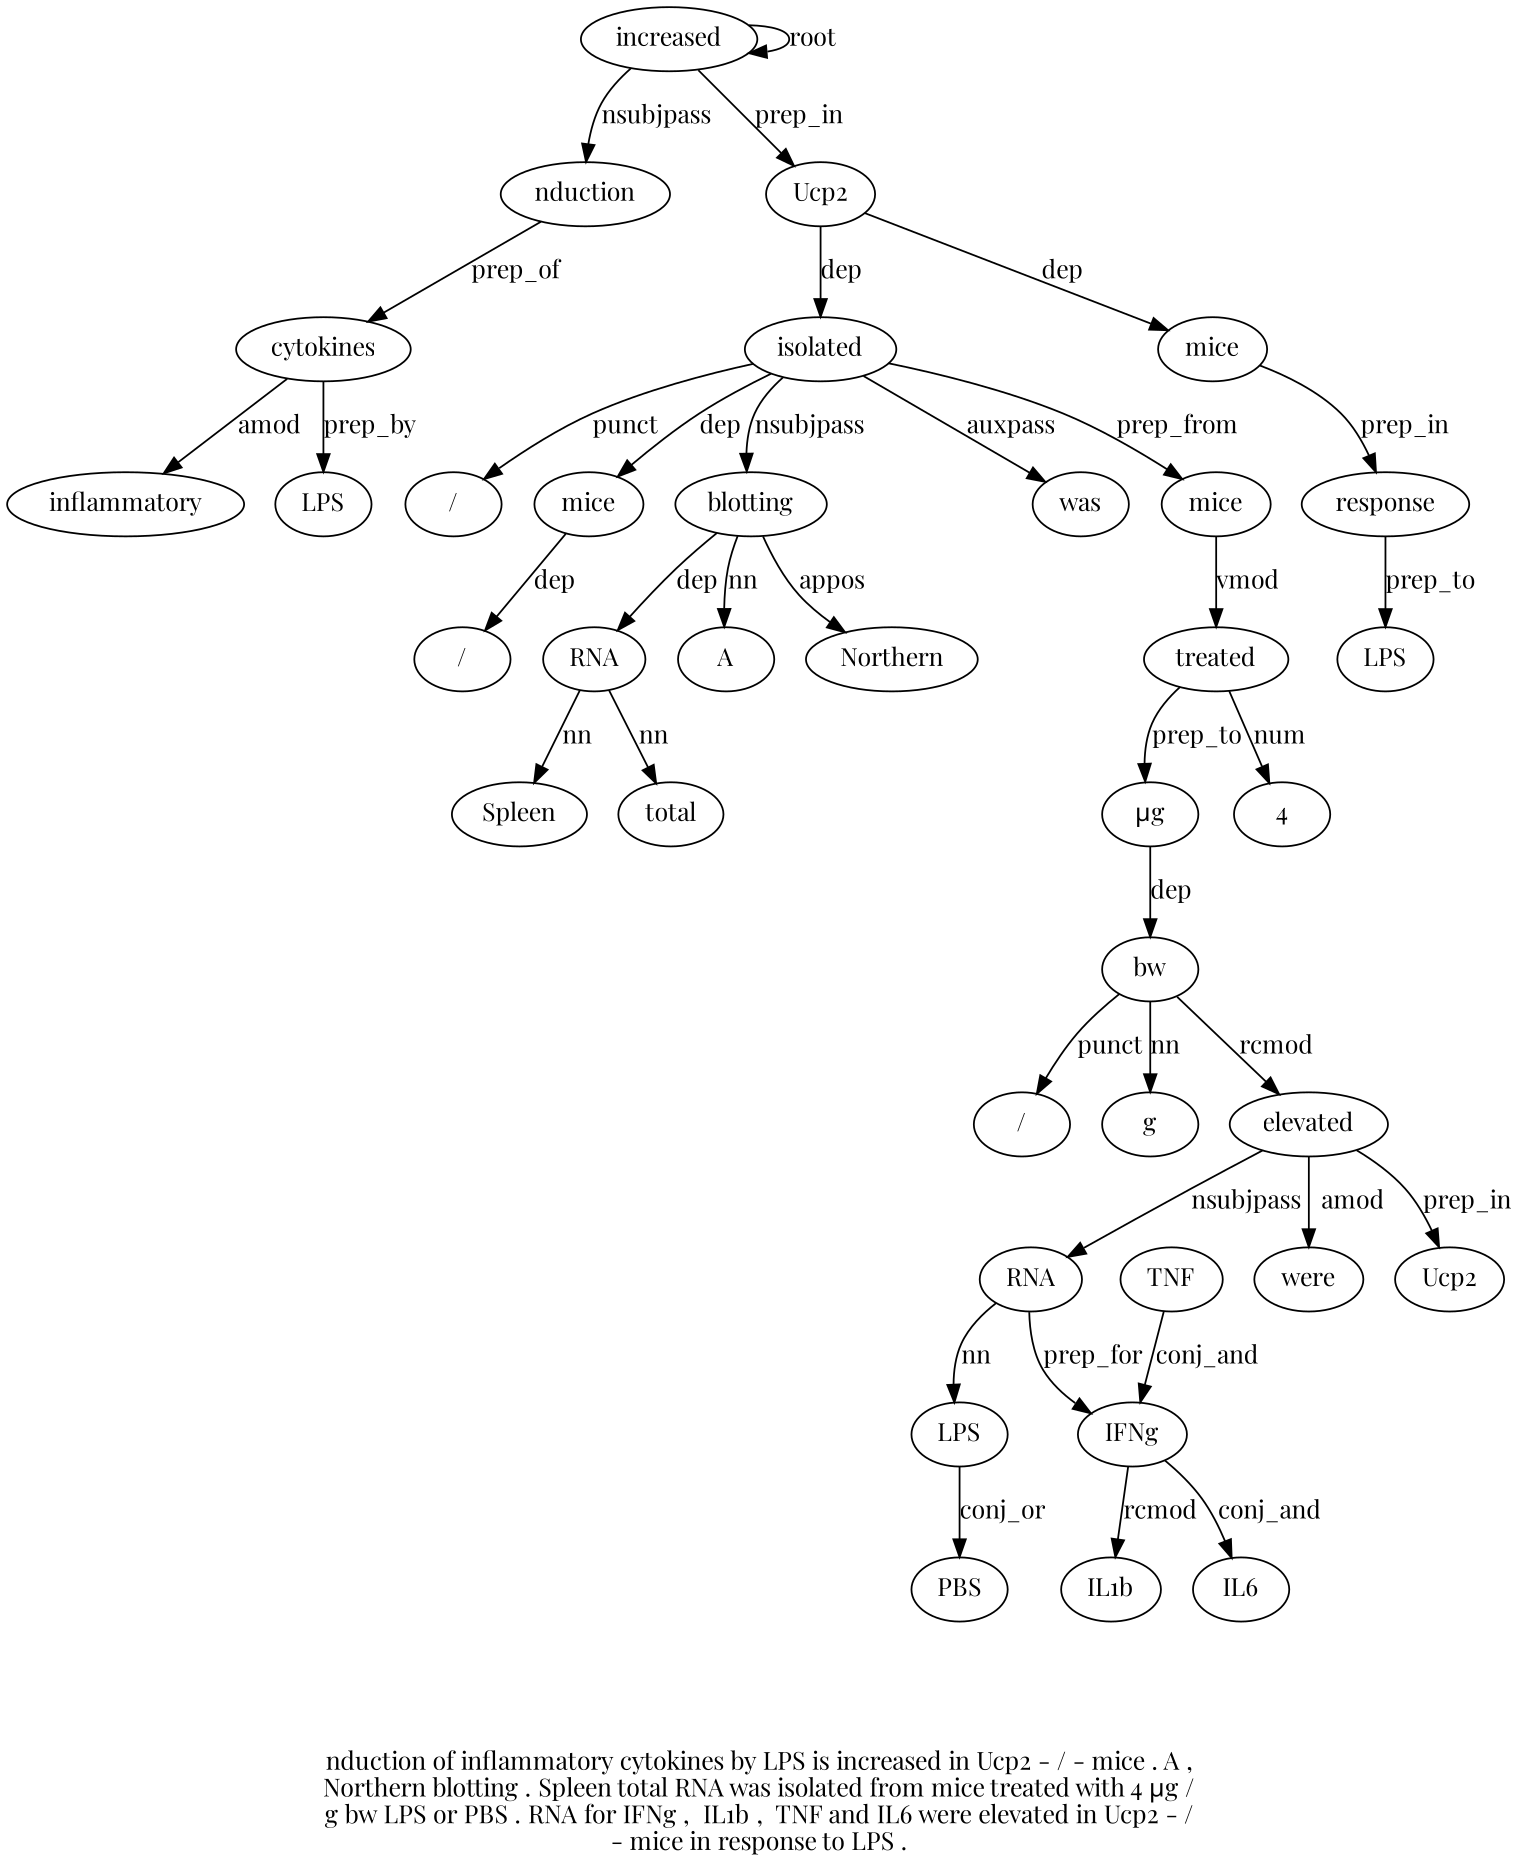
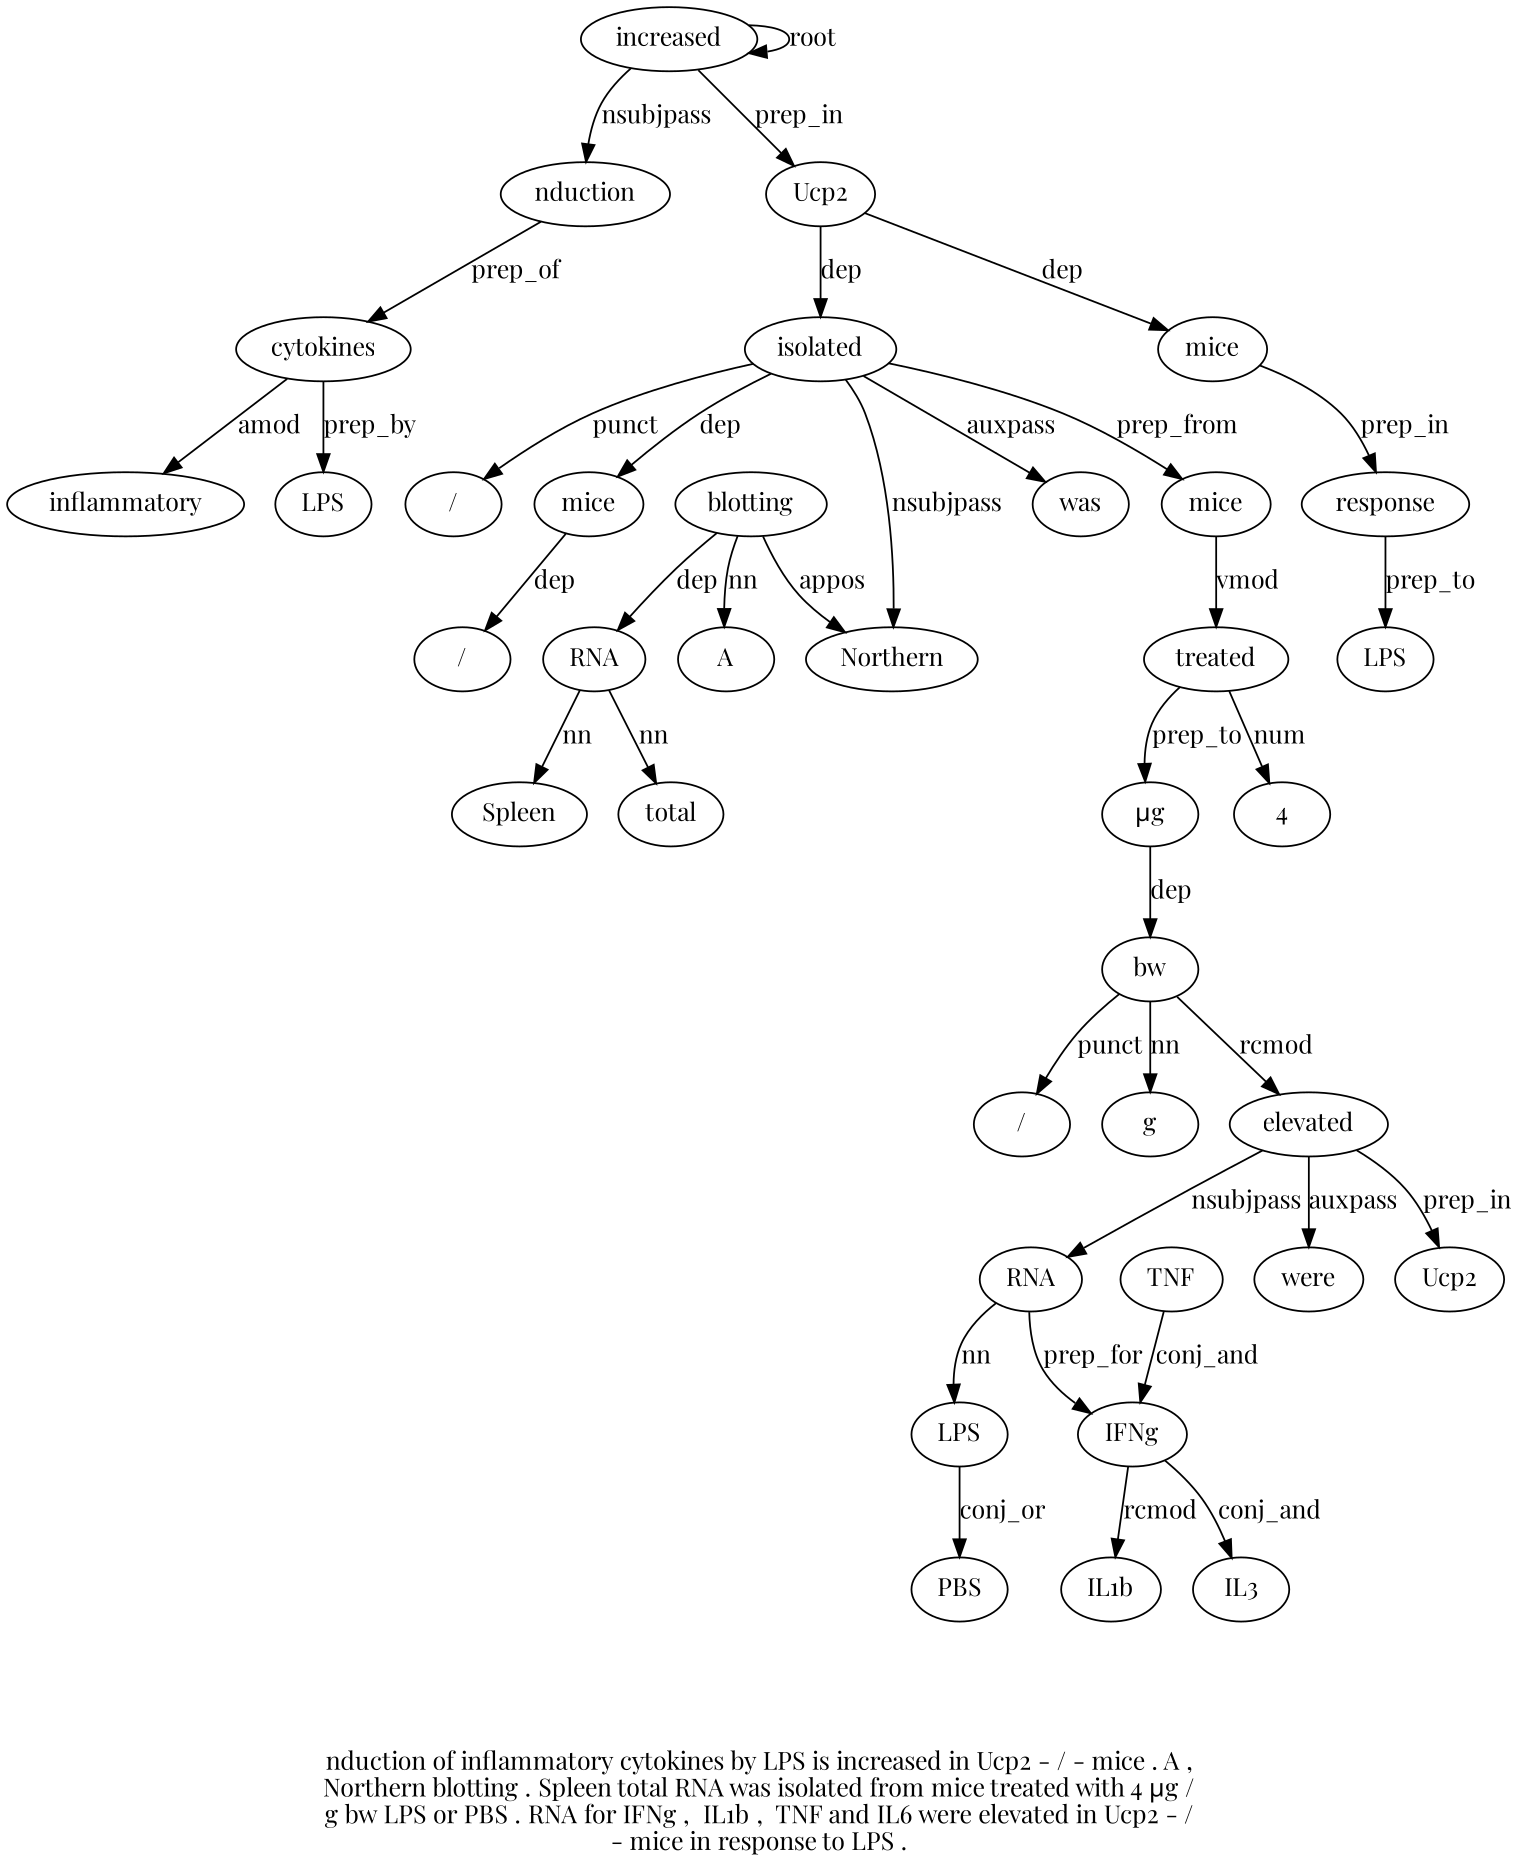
(756, 411) -> (885, 490)
(1353, 1202) -> (1353, 1202)
(1241, 1589) -> (1241, 1589)
